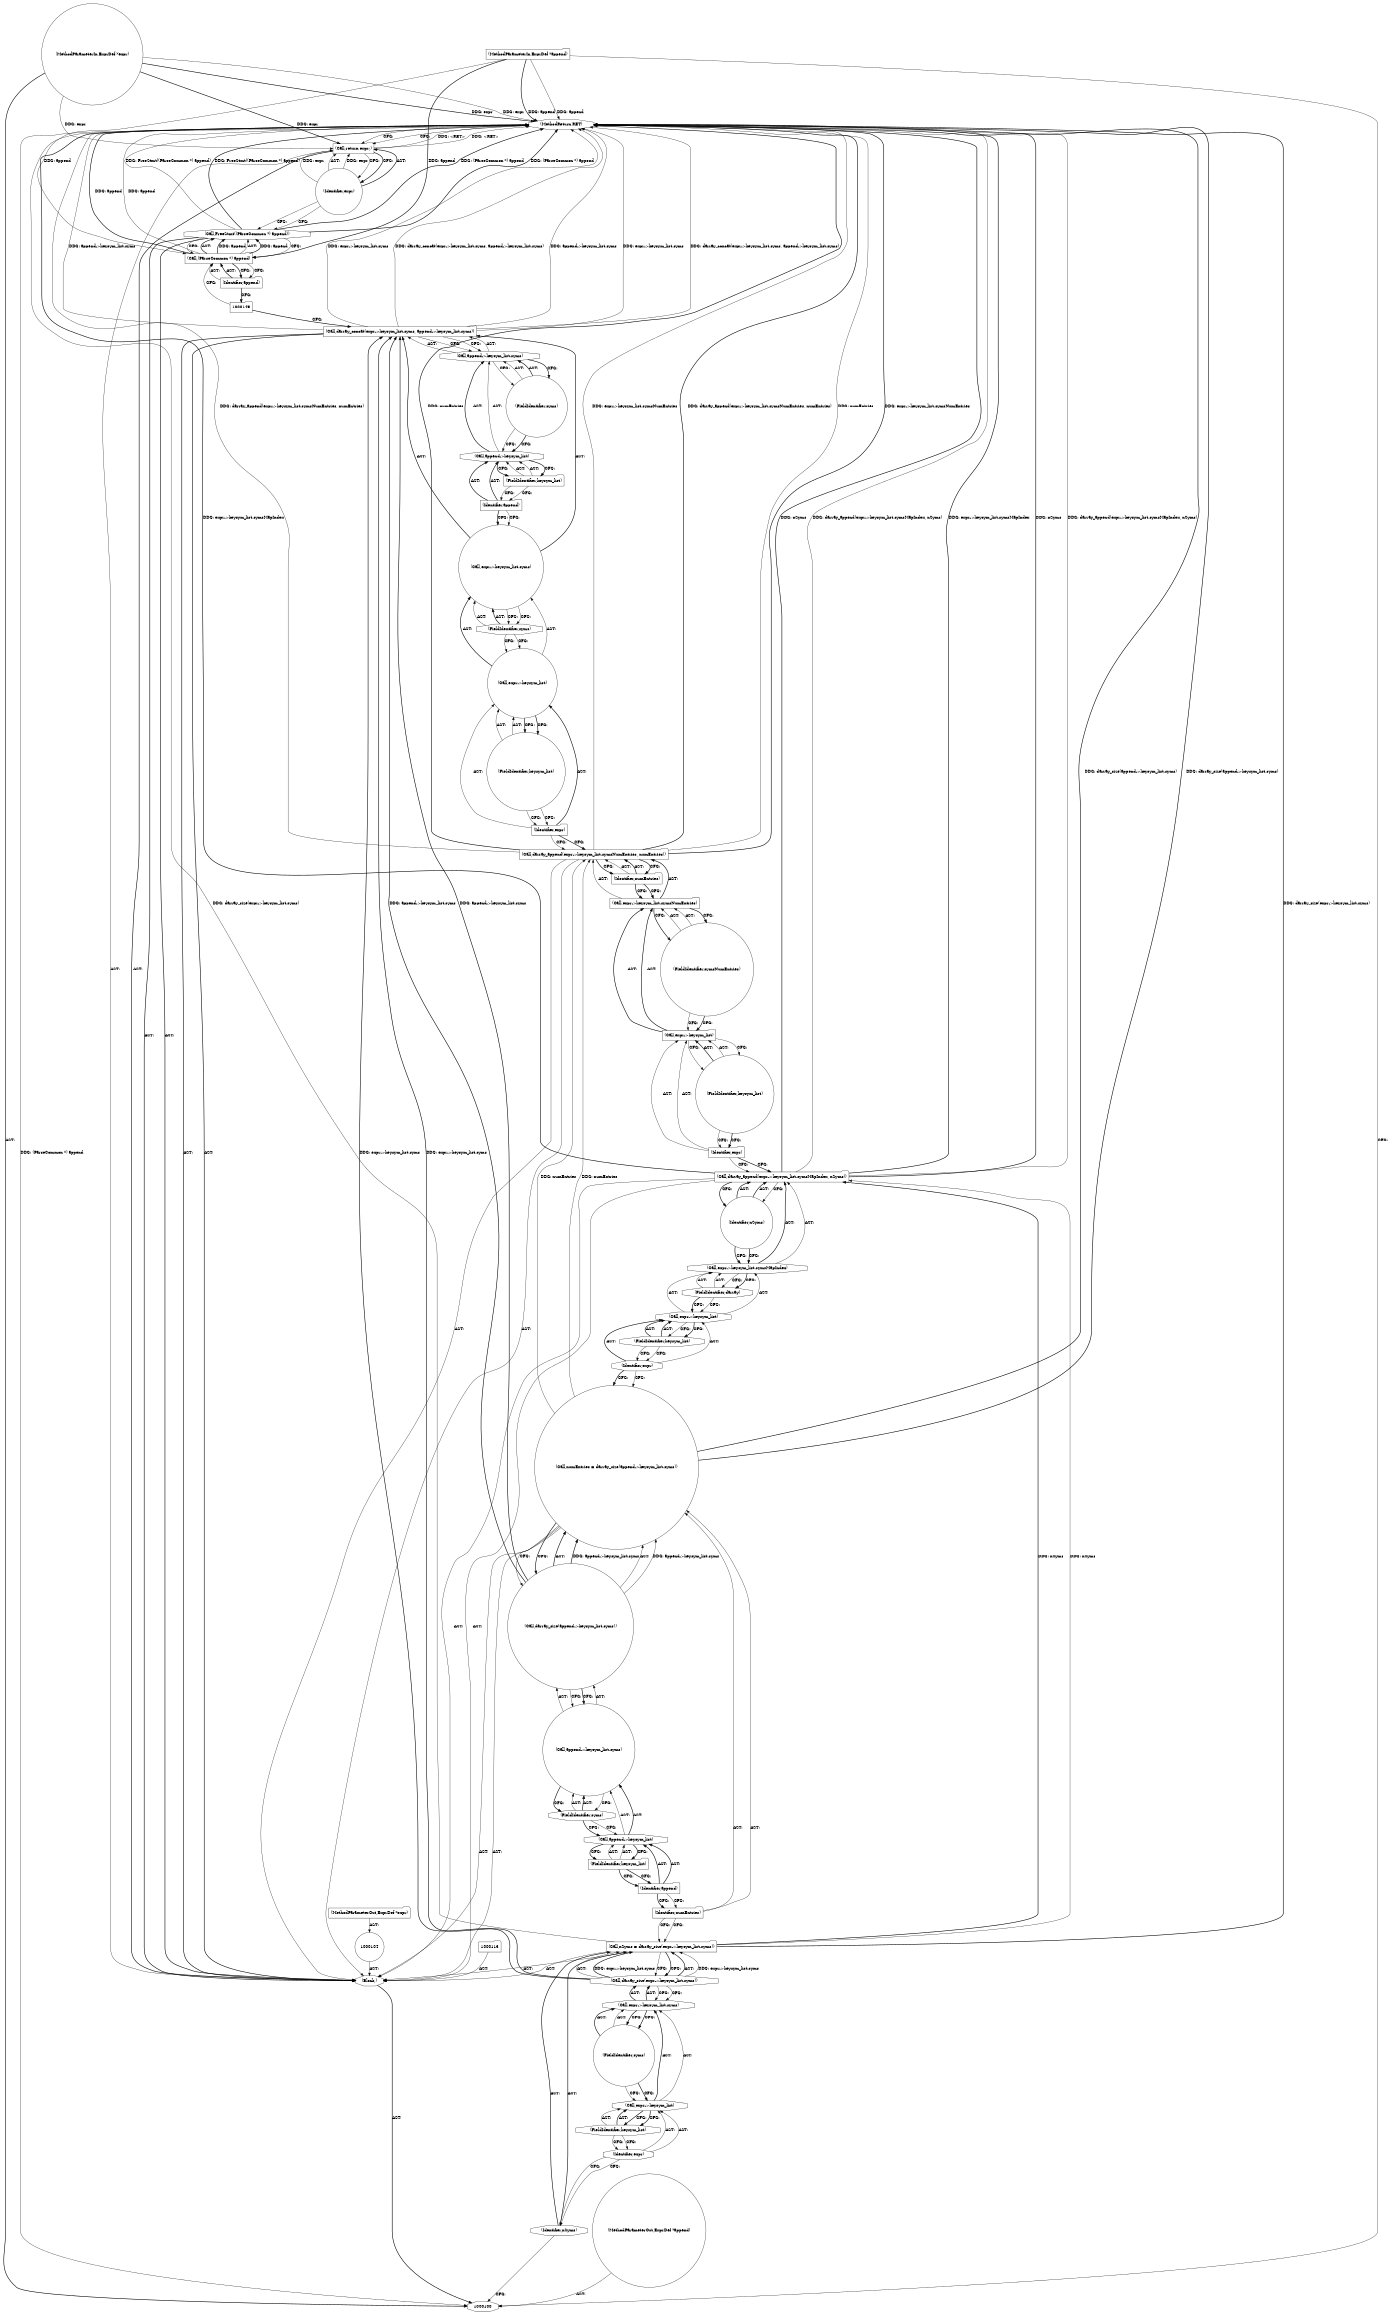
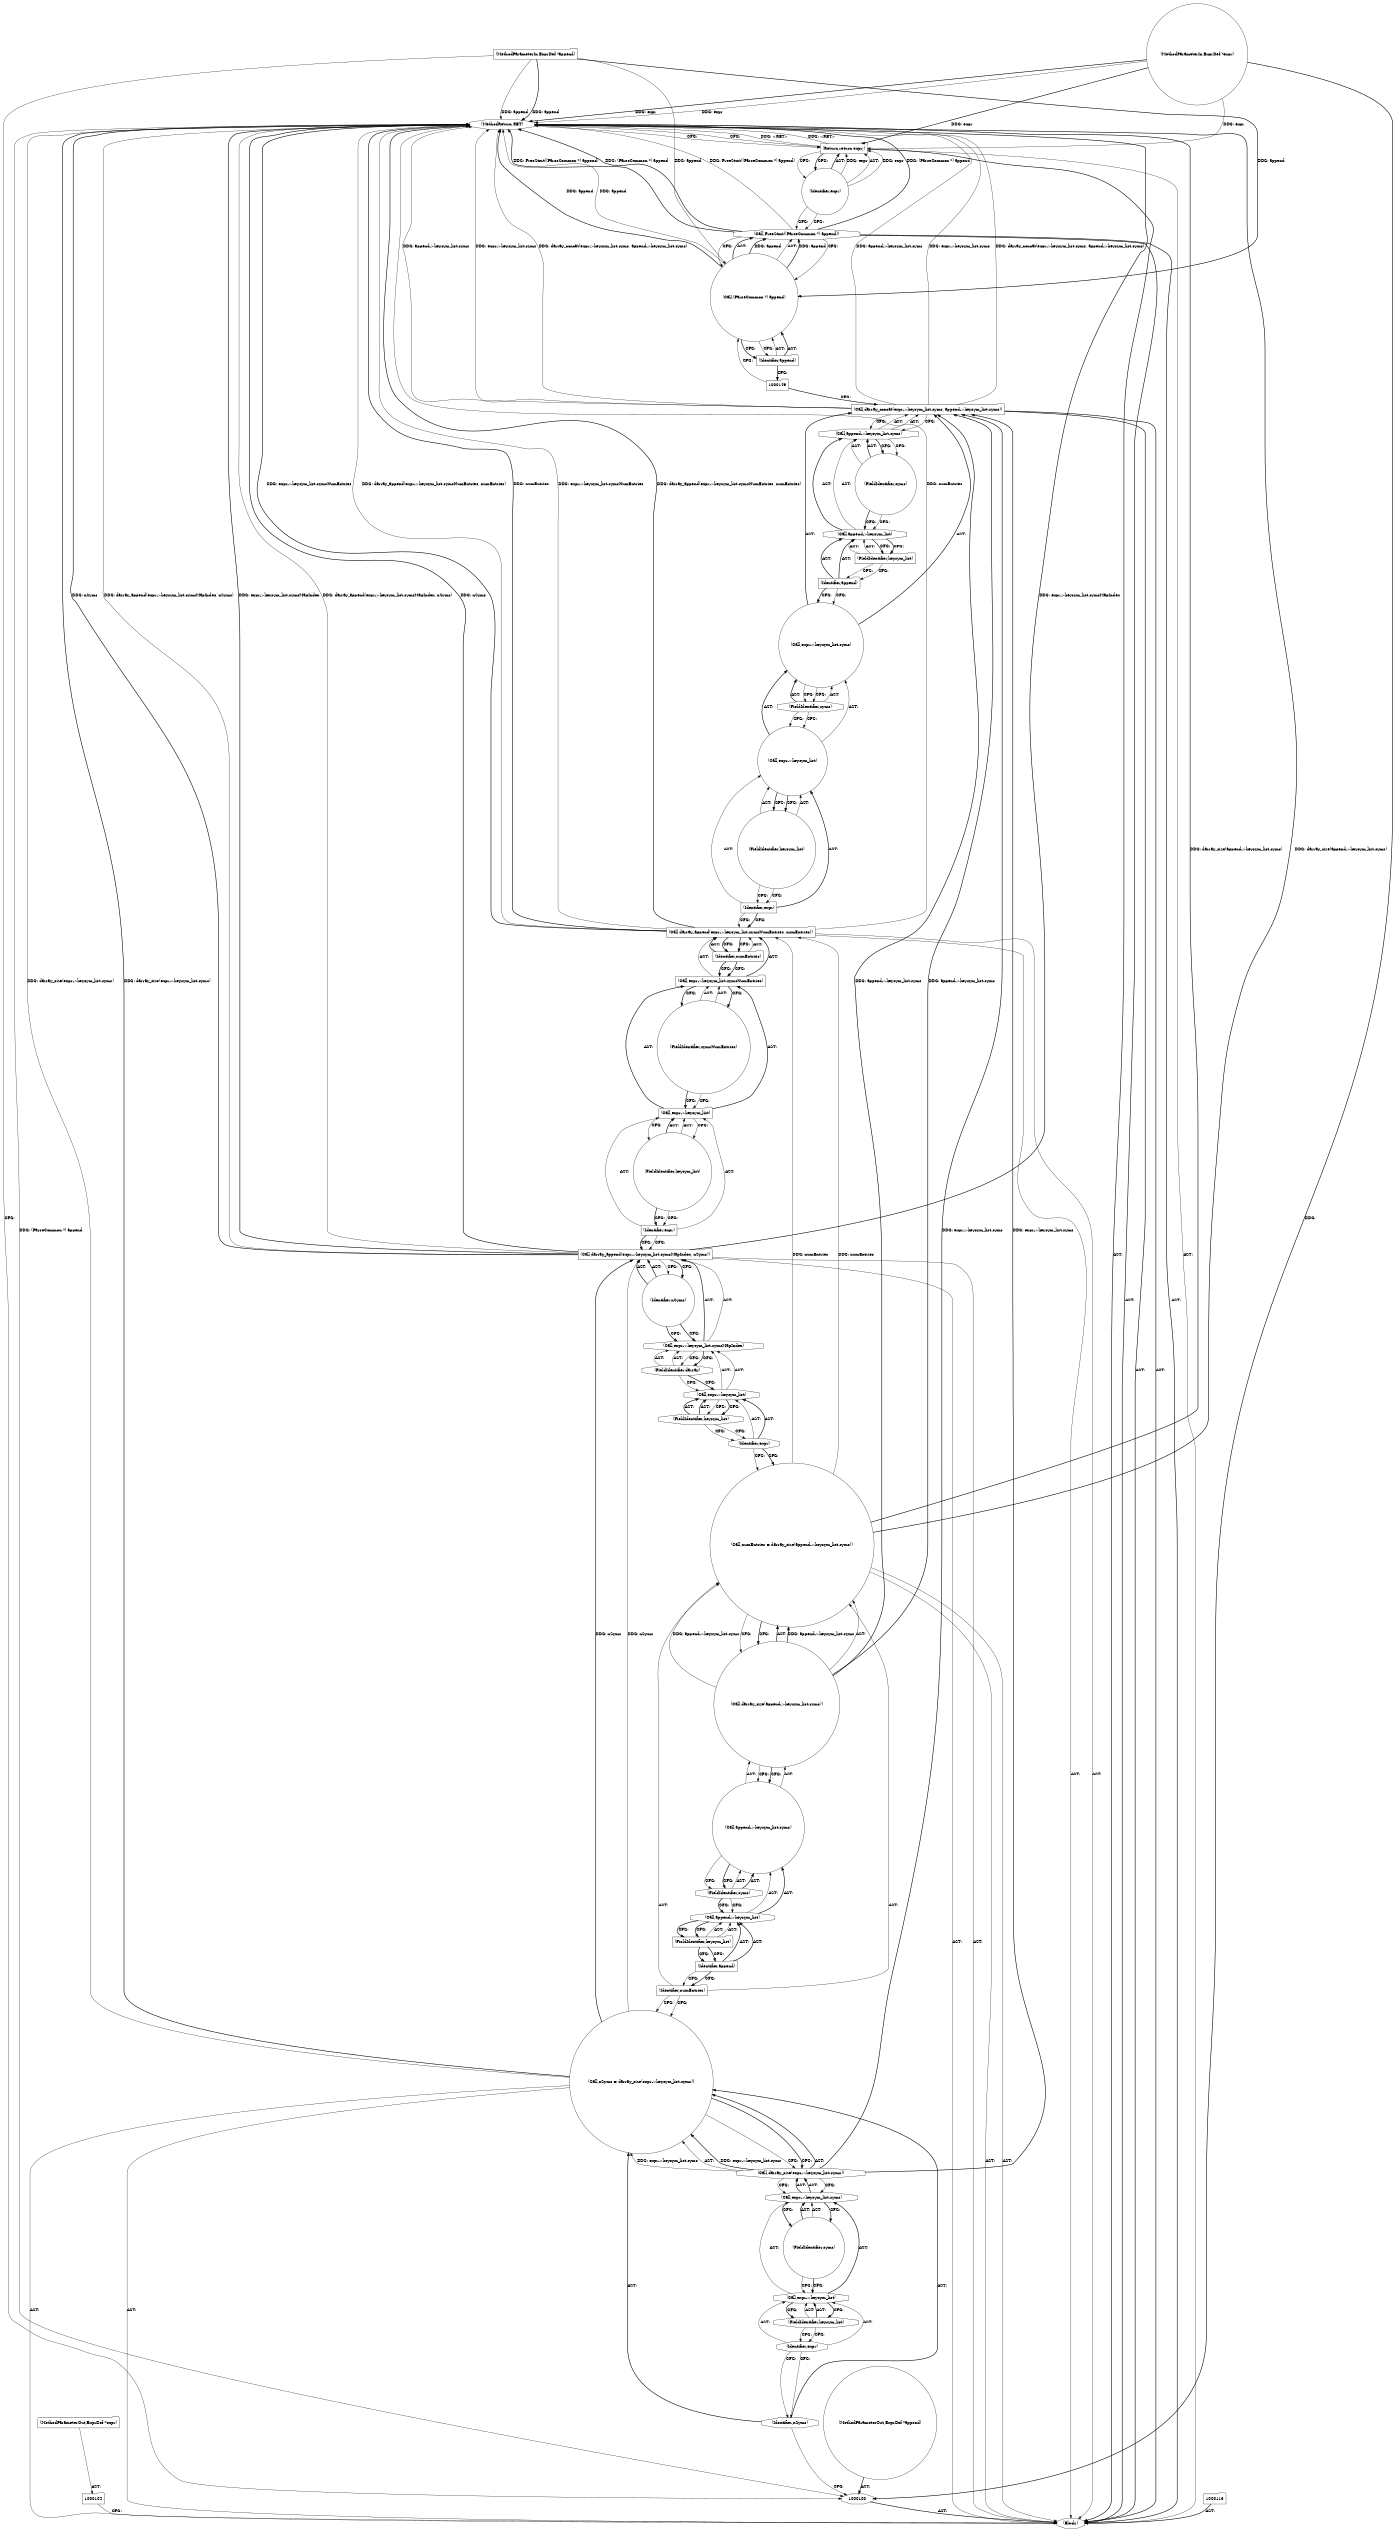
(354, 149) -> (844, 149)
(219, 259) -> (754, 297)
(11, 1140) -> (1311, 1218)
(369, 1947) -> (93, 2499)
(662, 1947) -> (641, 2082)
(375, 1969) -> (117, 2511)
(443, 1978) -> (1158, 2521)
(392, 2161) -> (962, 2516)
(559, 2298) -> (862, 2484)
